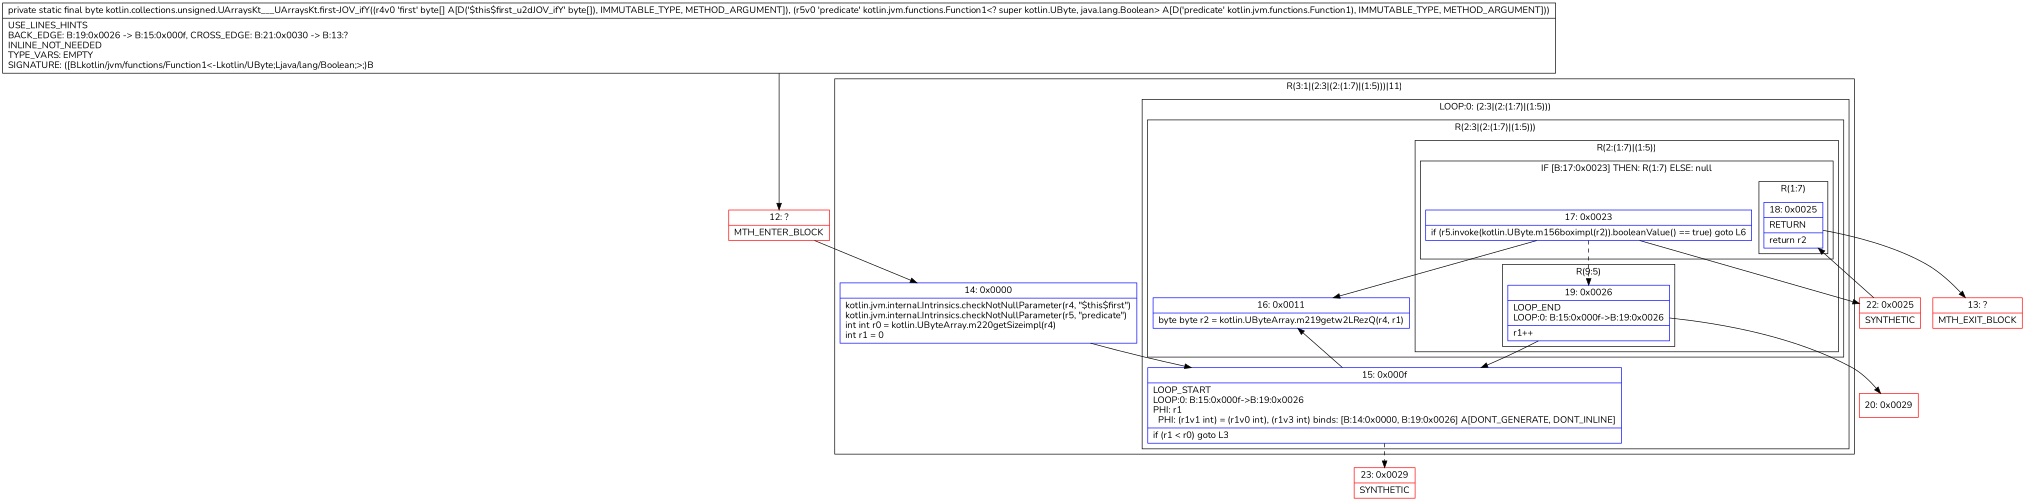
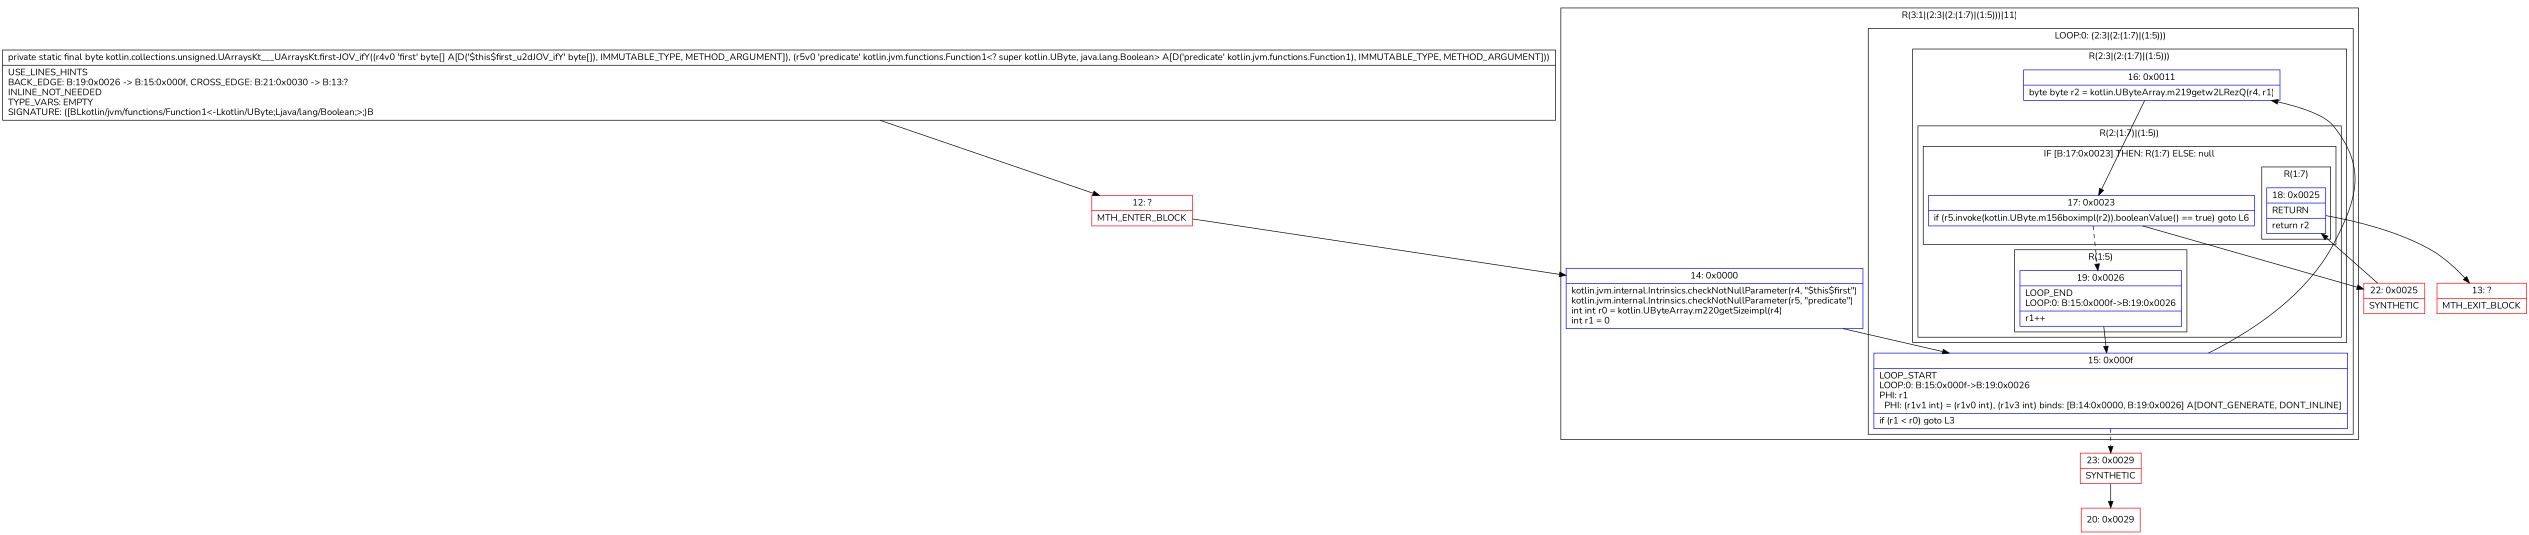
(1438, 268) -> (2125, 140)
(1589, 272) -> (2101, 257)
(1779, 339) -> (2111, 492)
